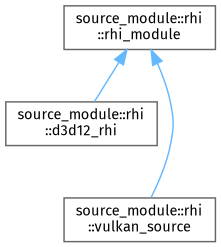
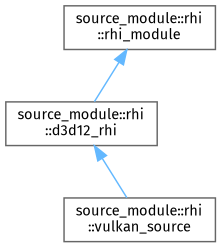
(173, 131) -> (115, 178)
